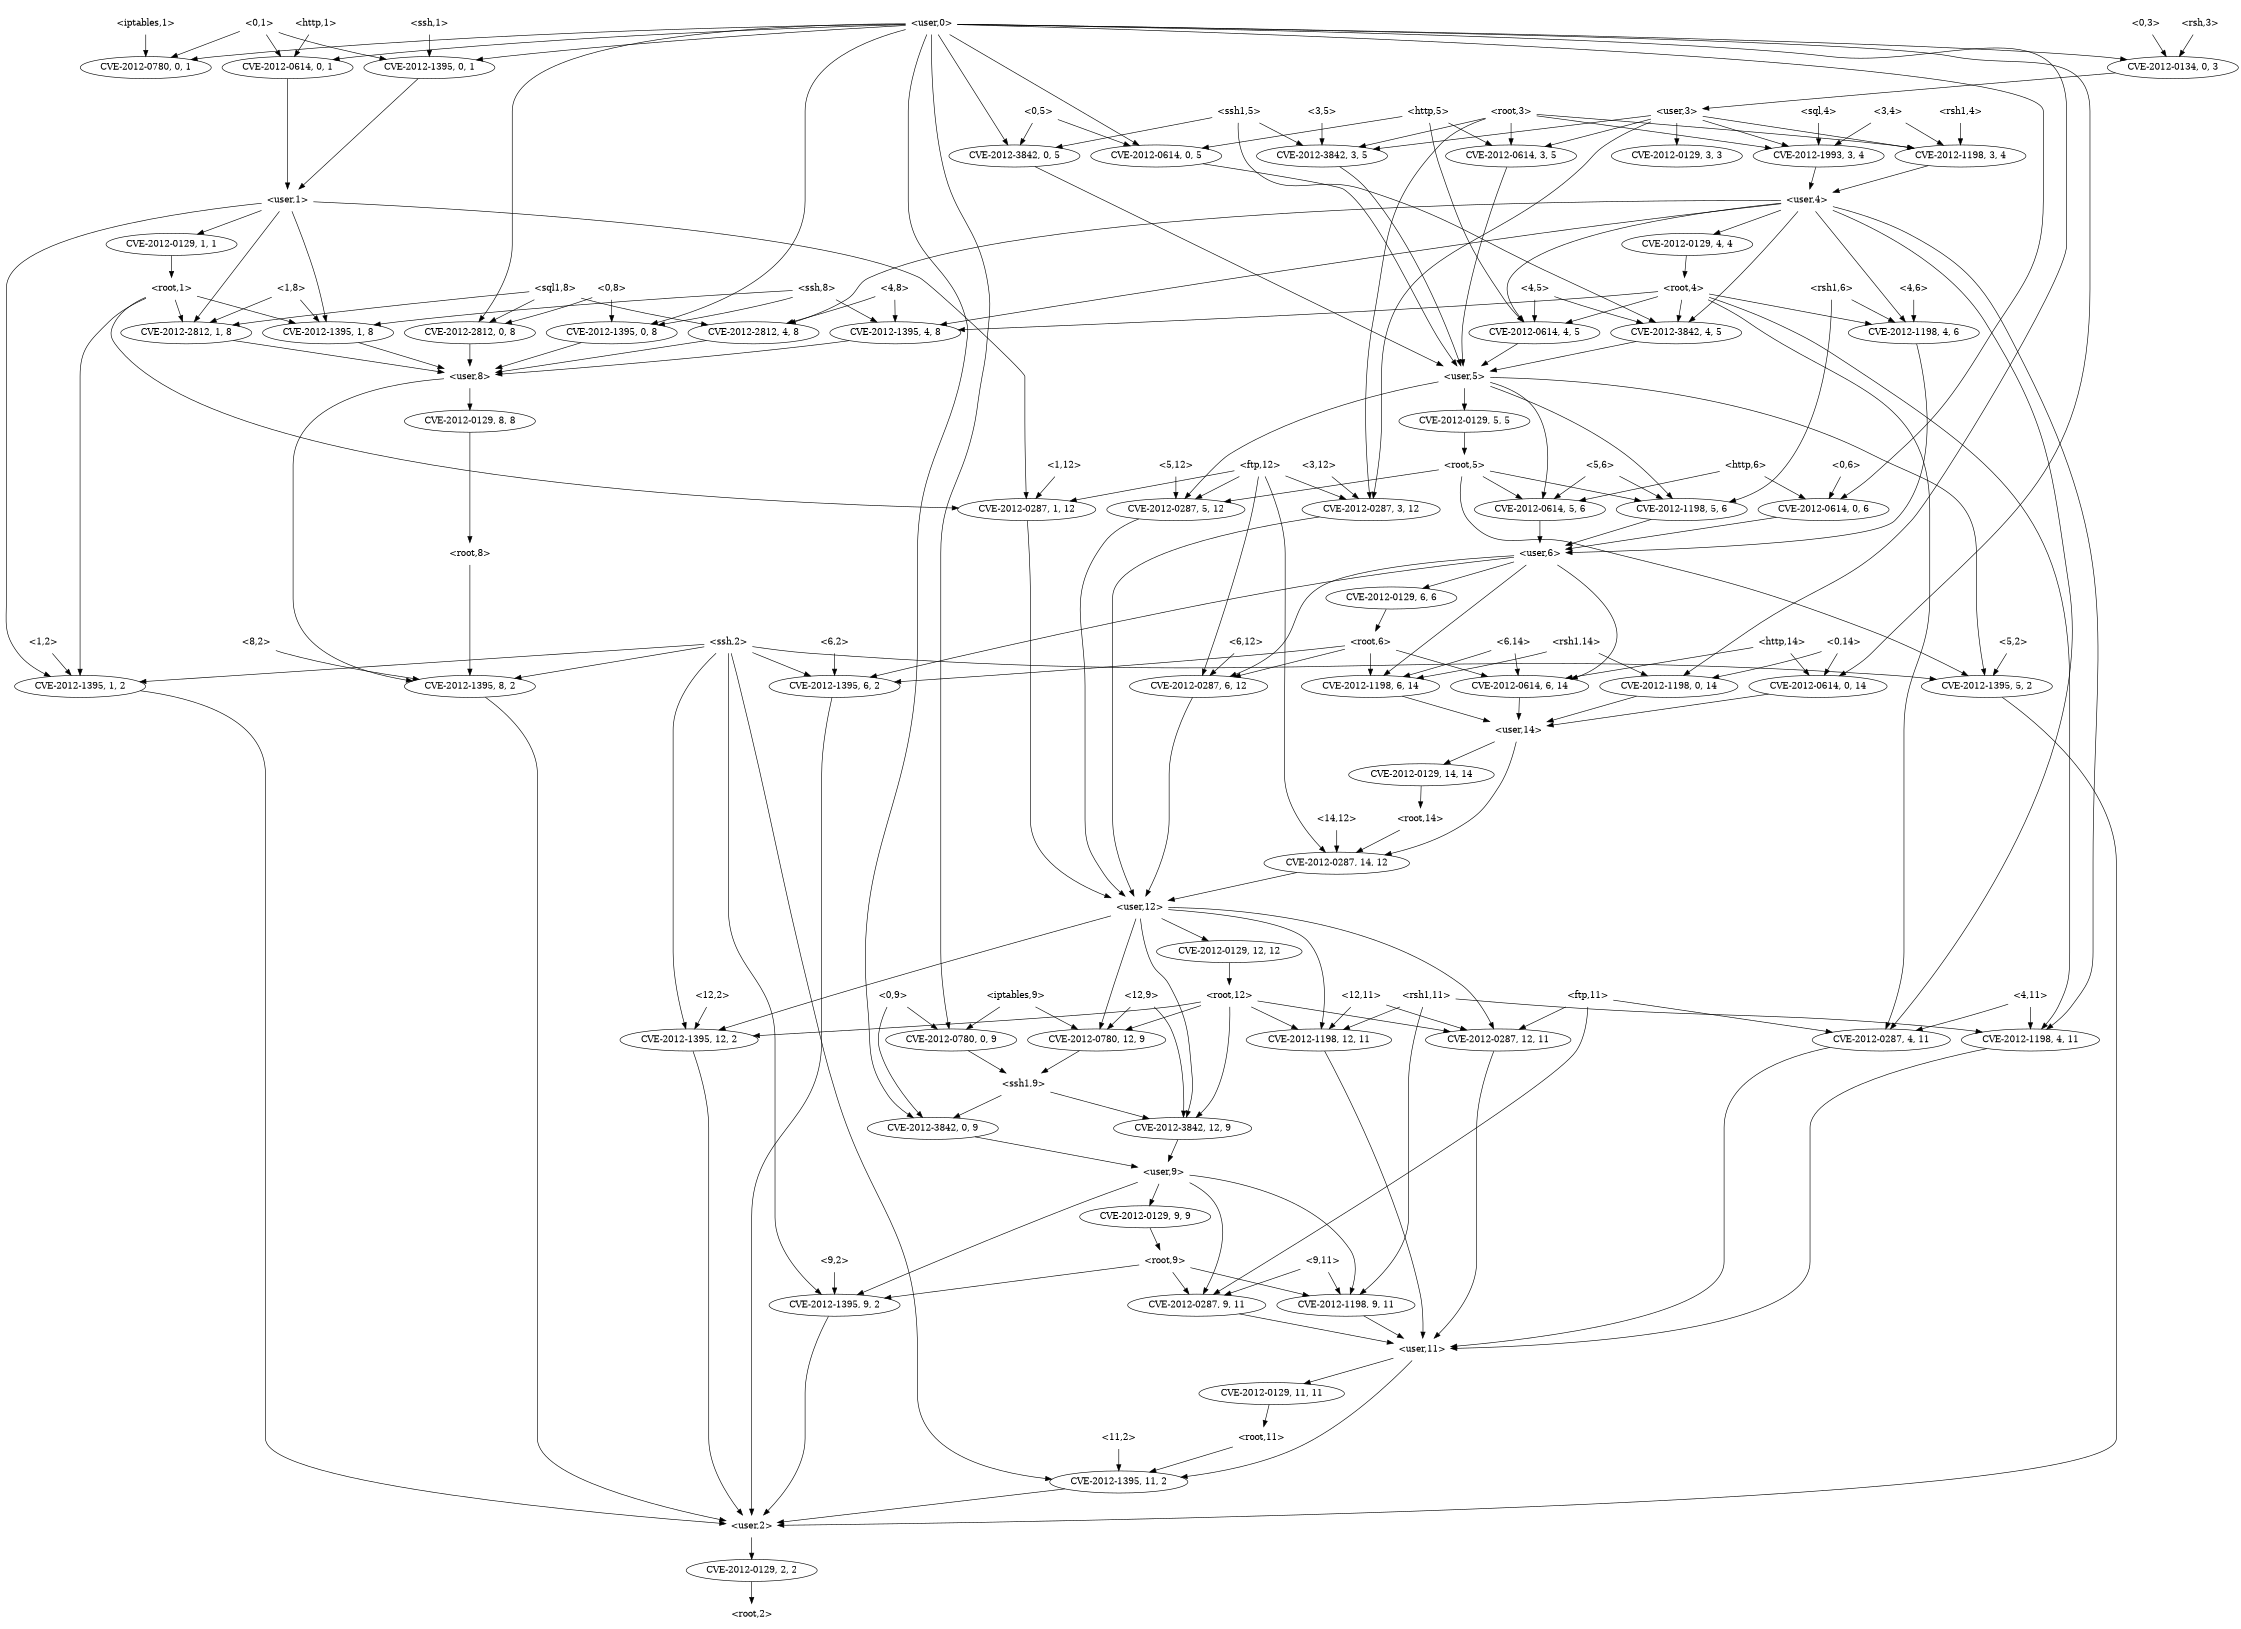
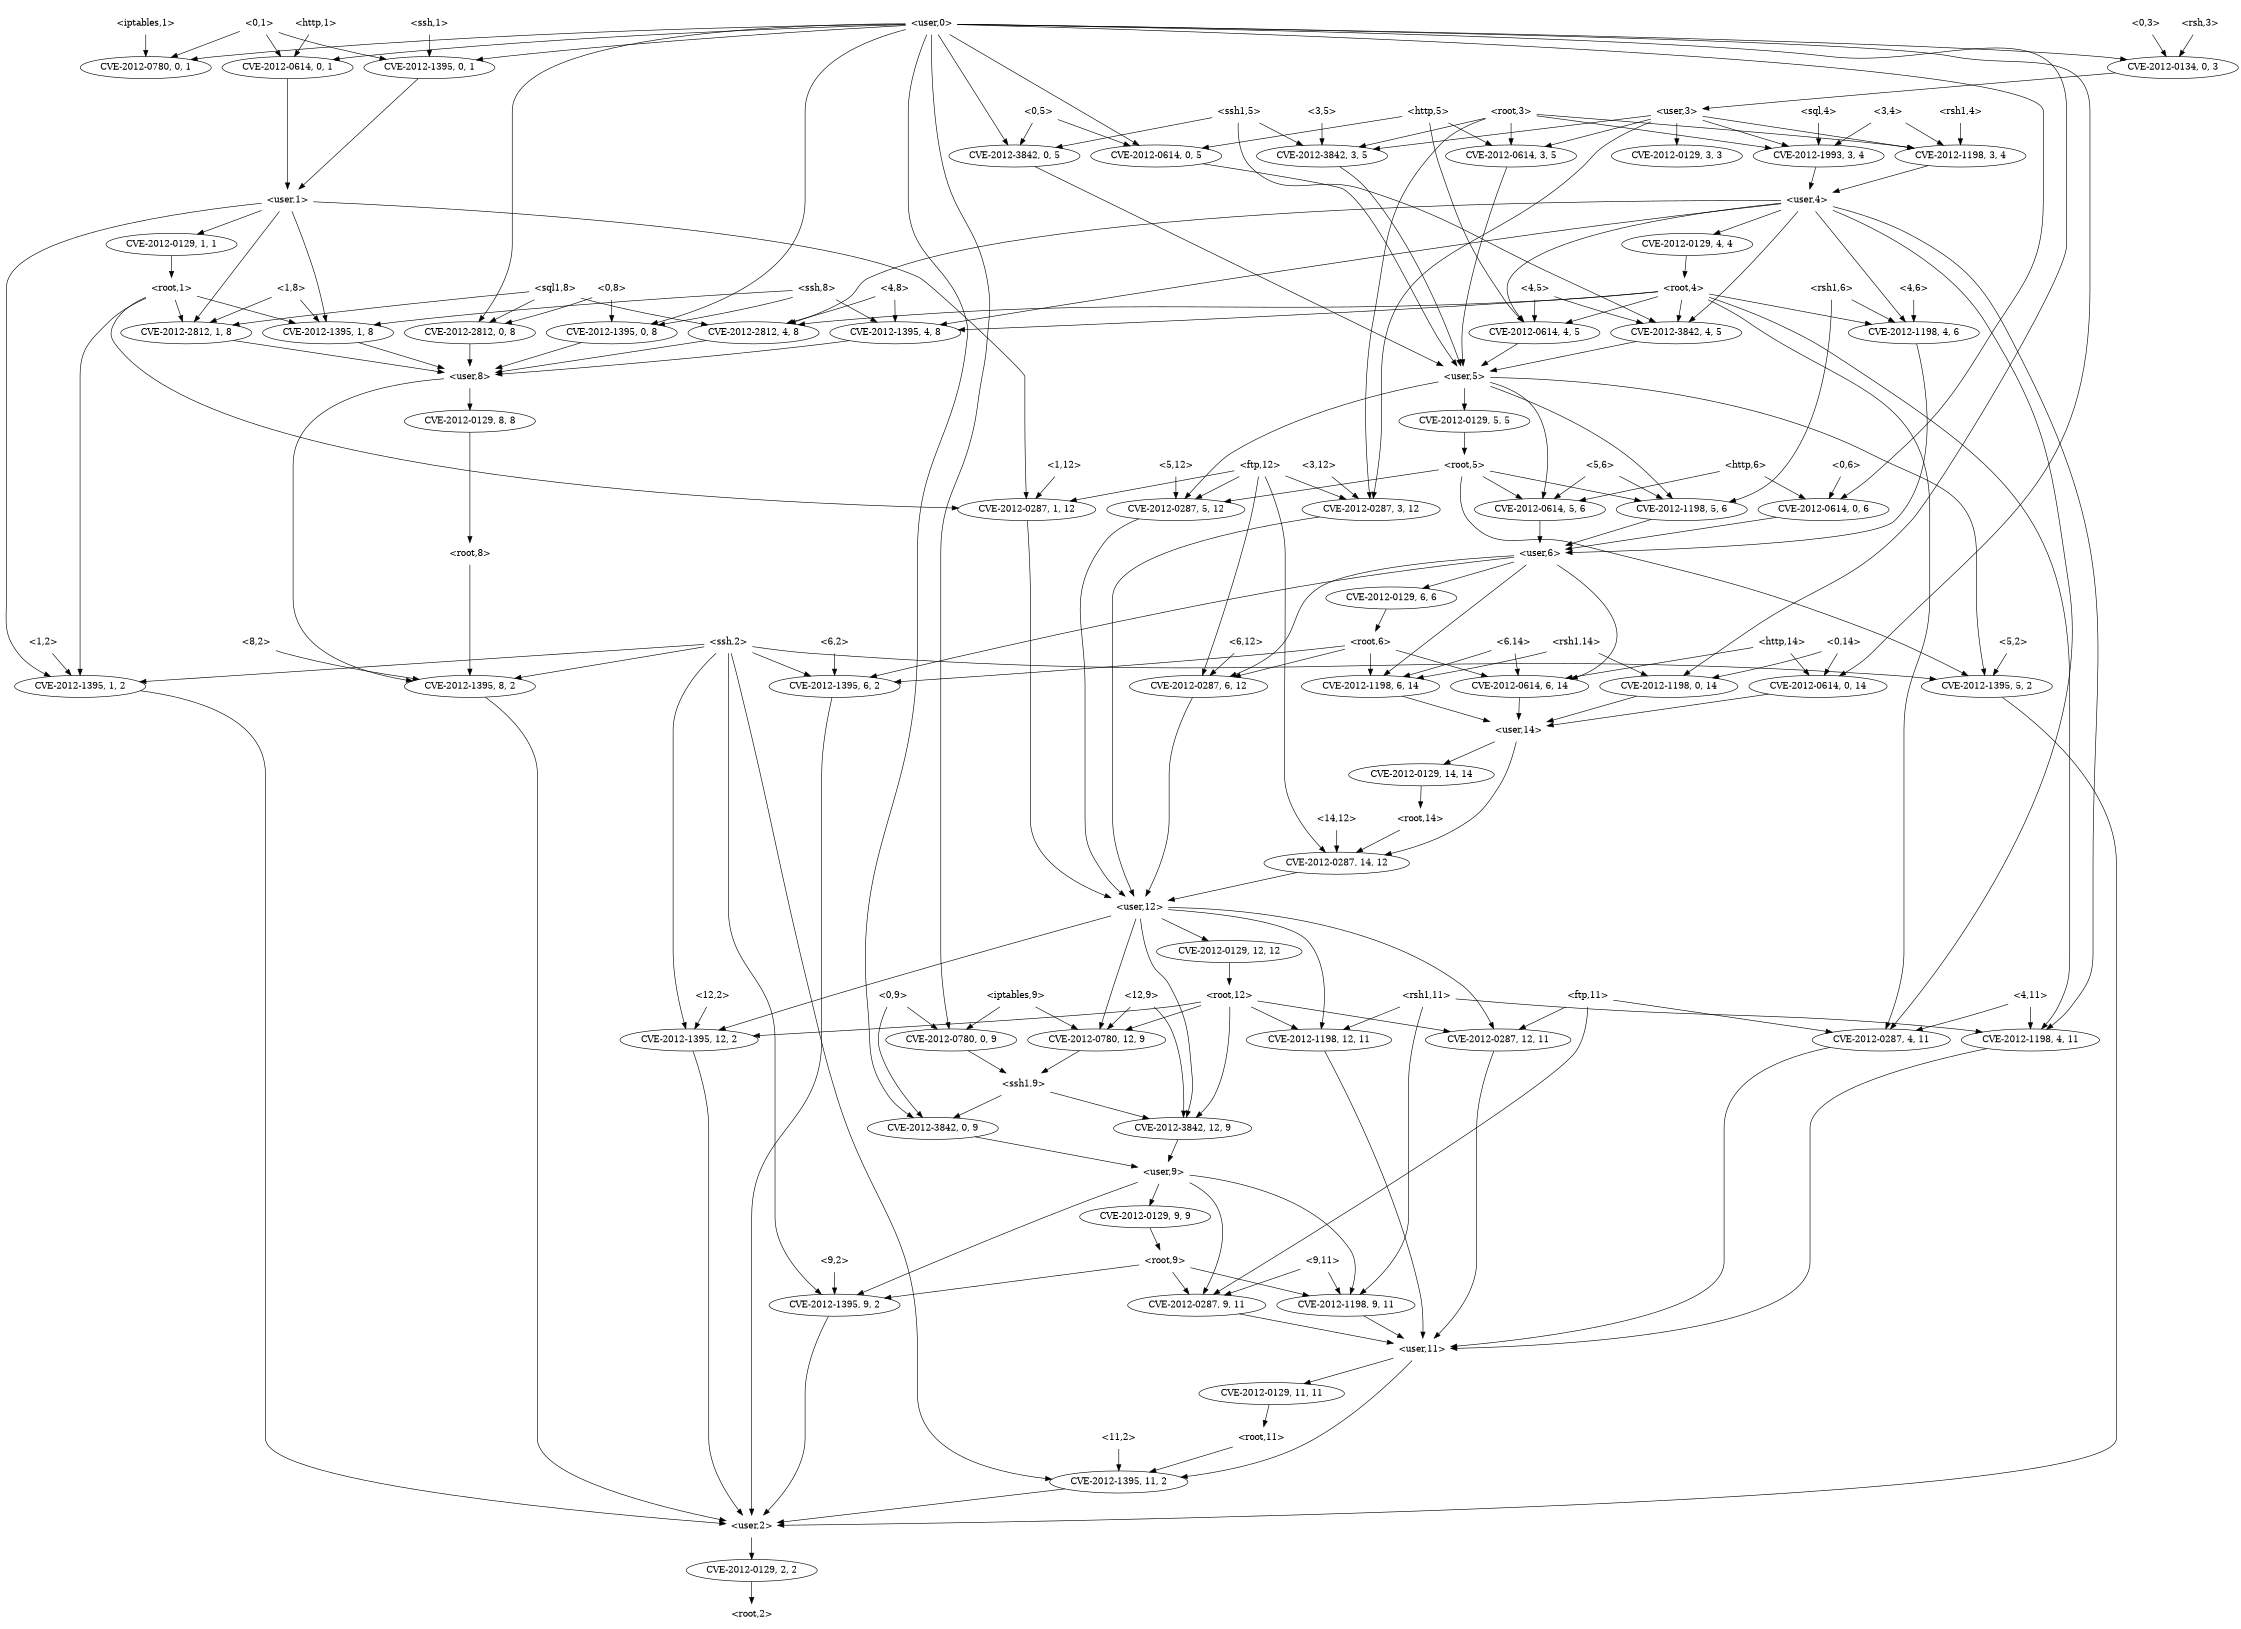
none -> (1231, 307)
(1361, 996) -> none
